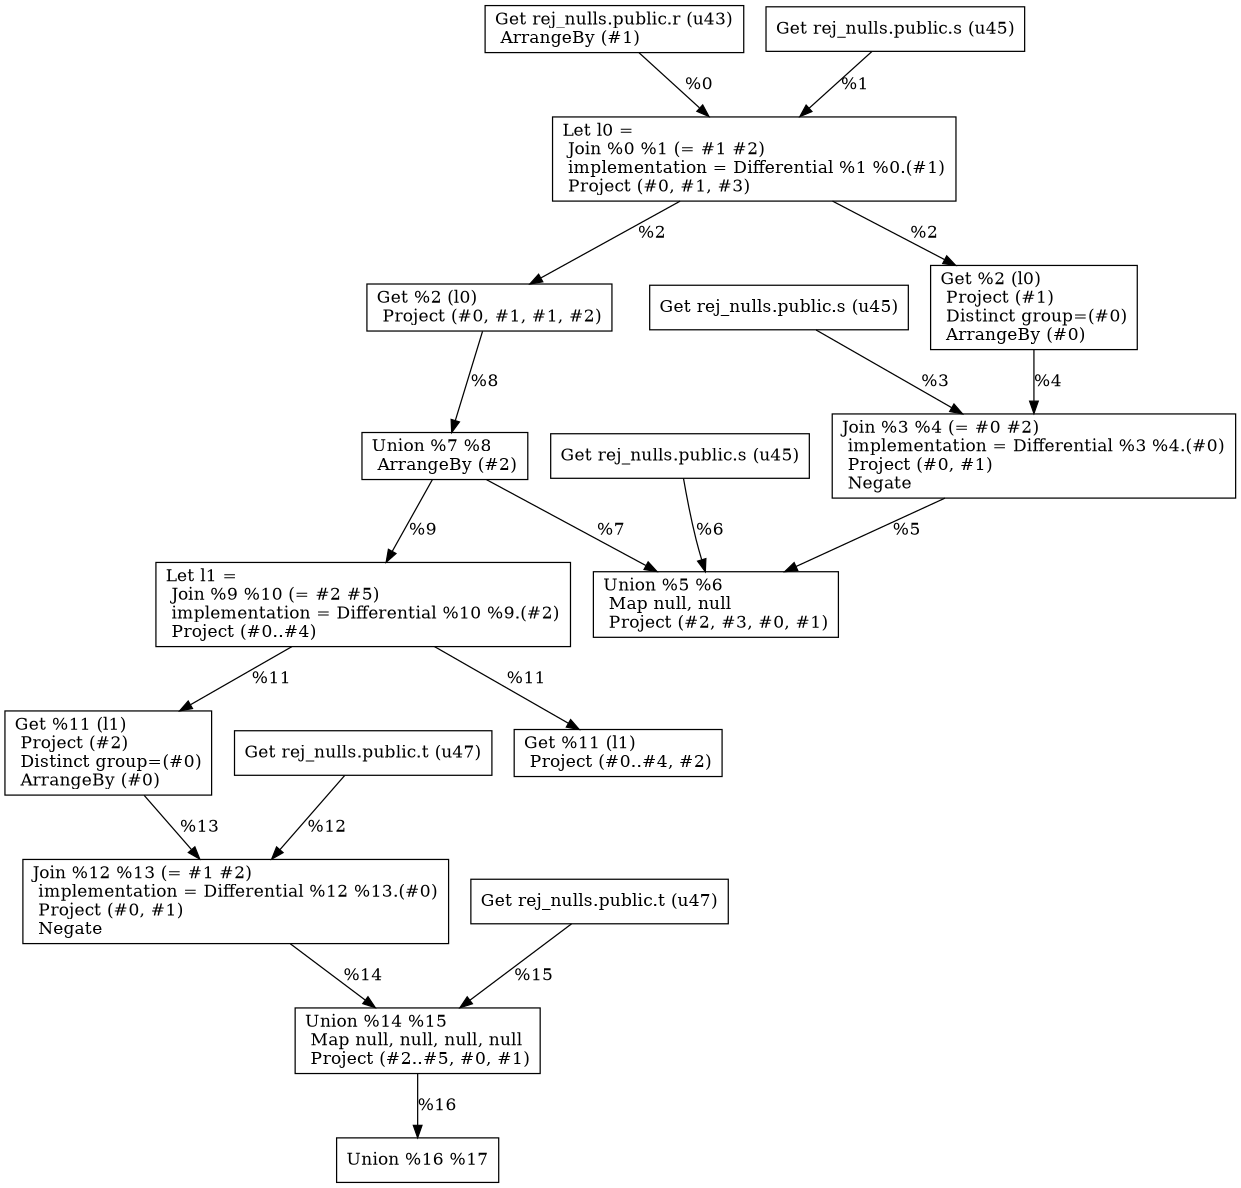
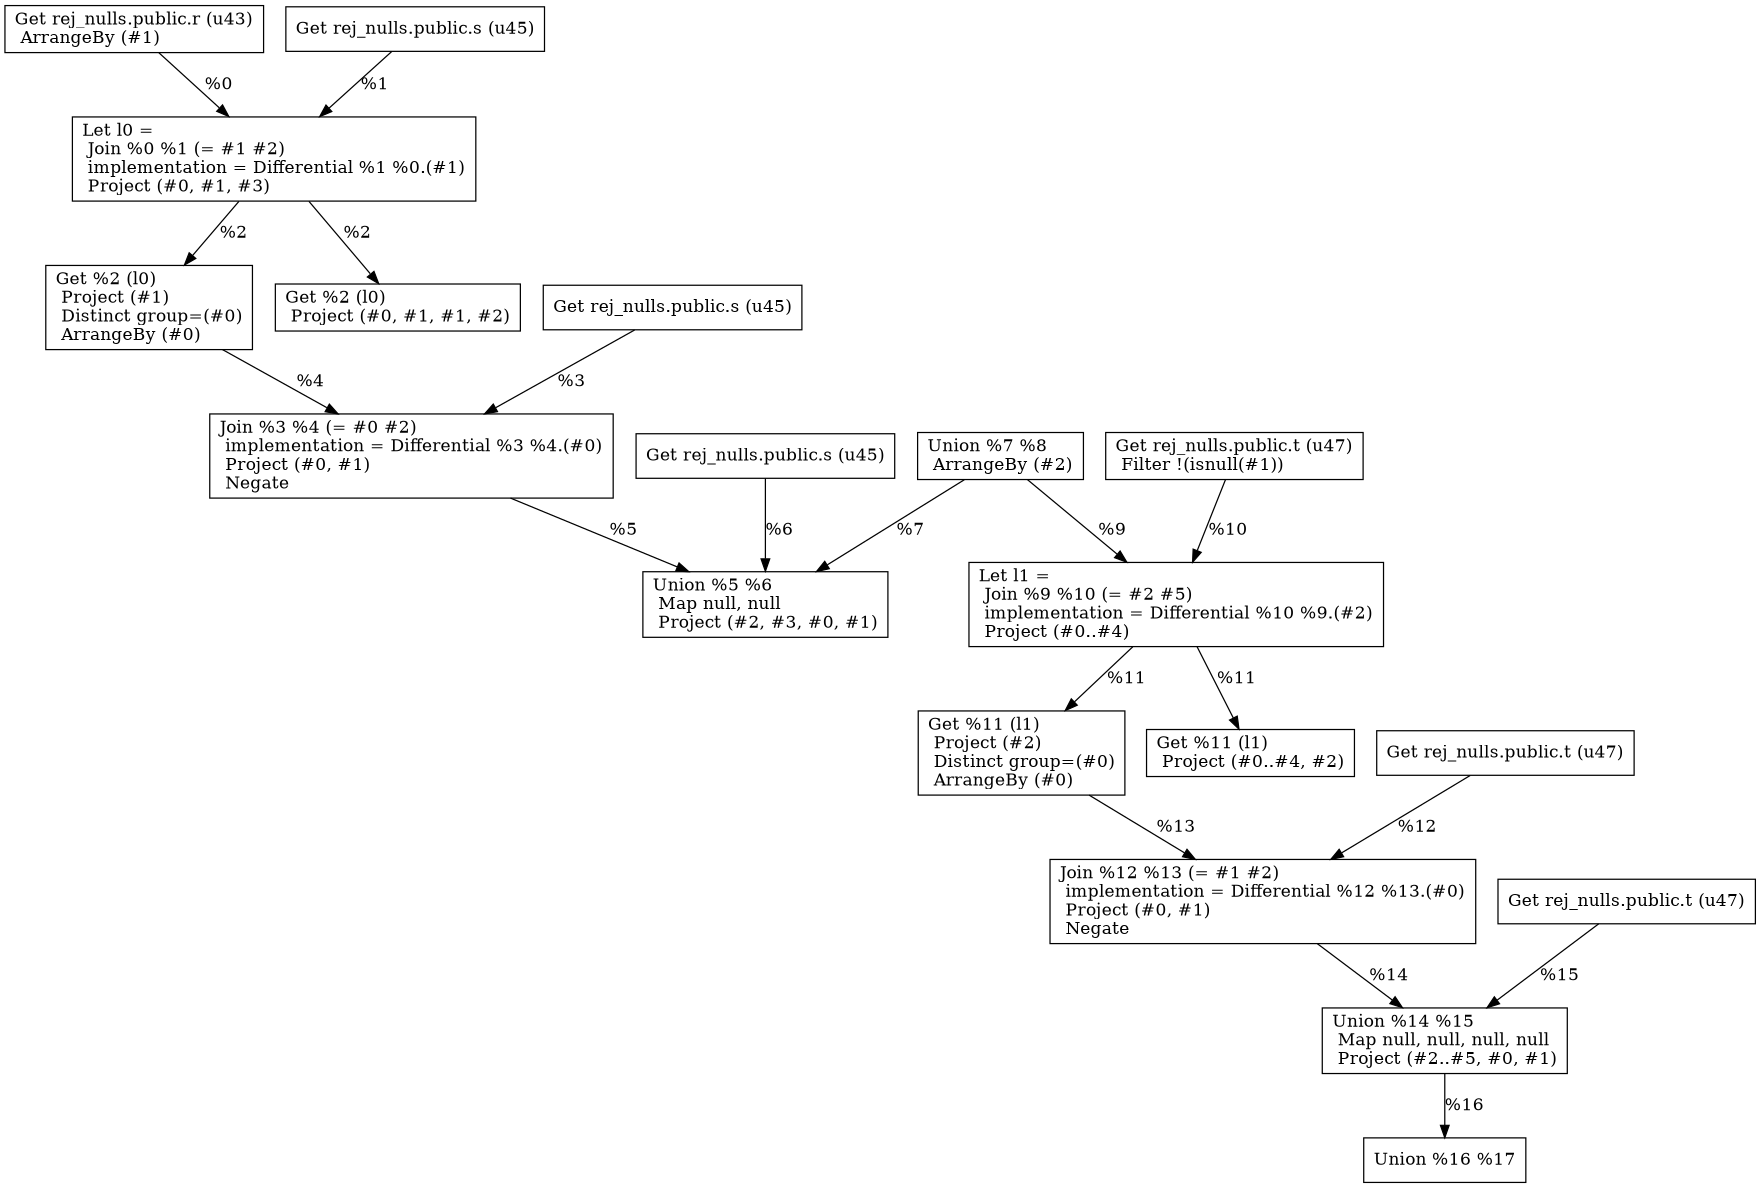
(469, 376) -> none
none -> (1234, 456)
